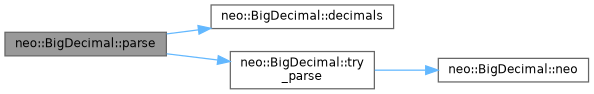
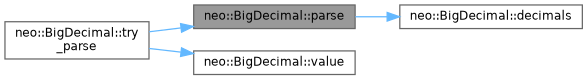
(192, 57) -> (165, 30)
(513, 70) -> (274, 63)
